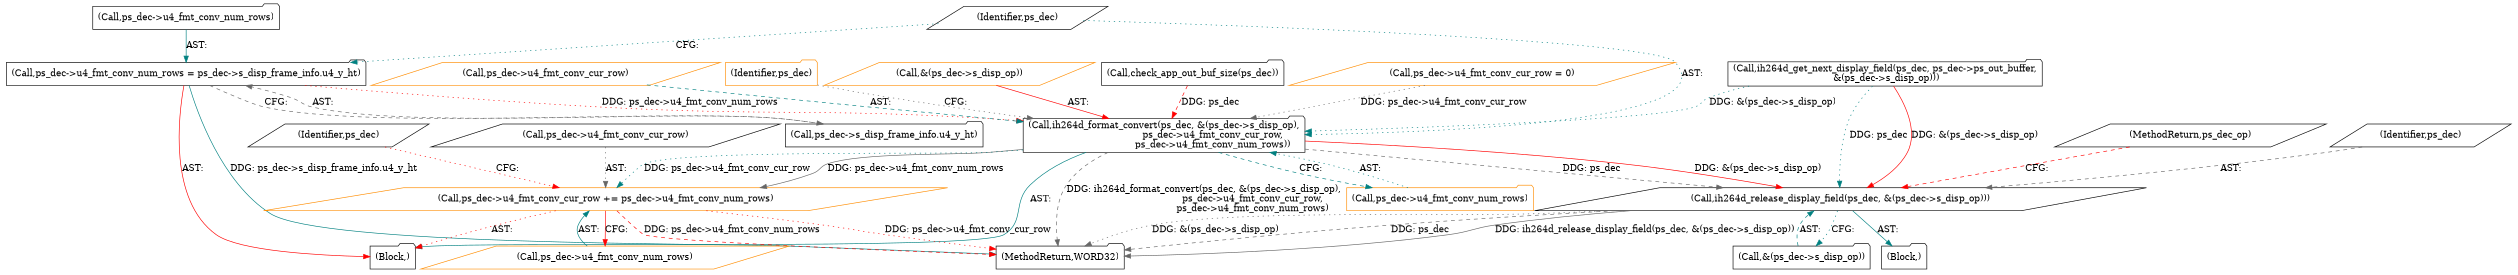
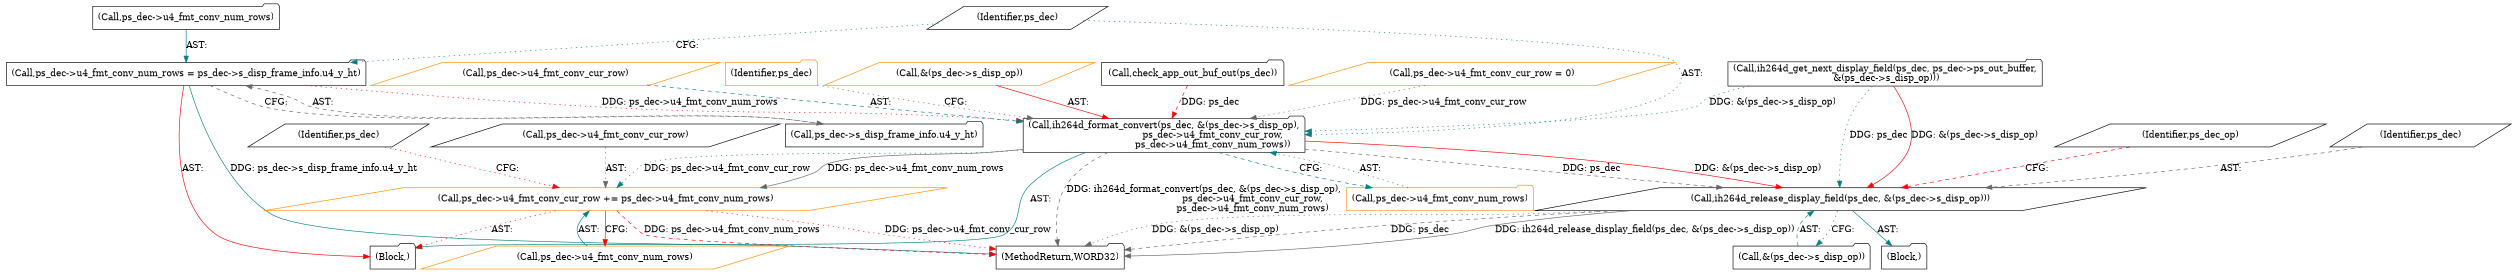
(1193, 74) -> (1193, 74)
(2190, 135) -> (2190, 135)
